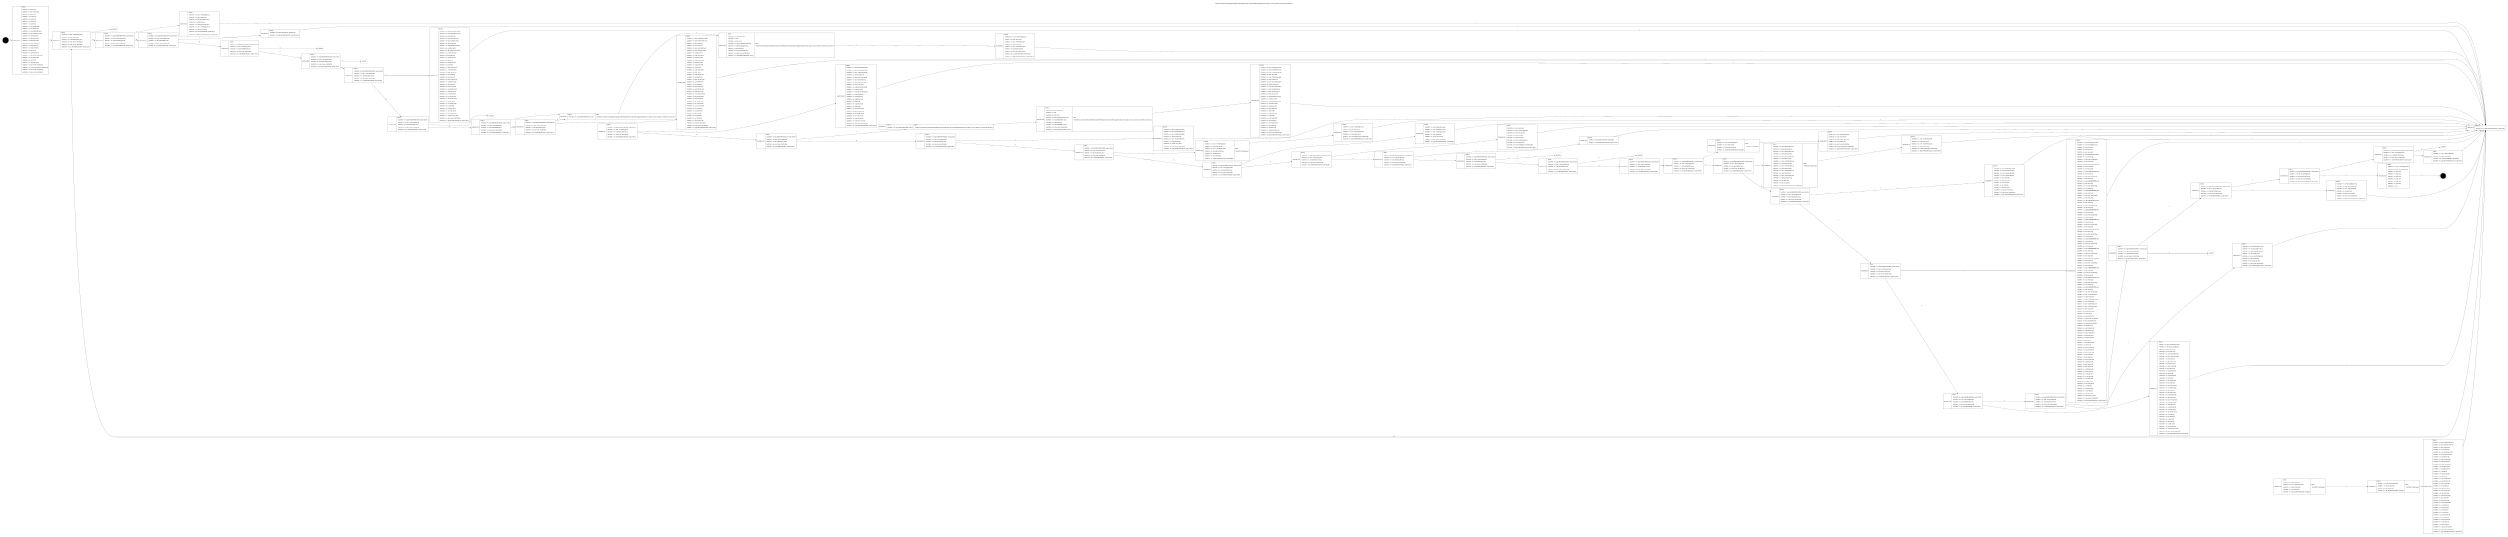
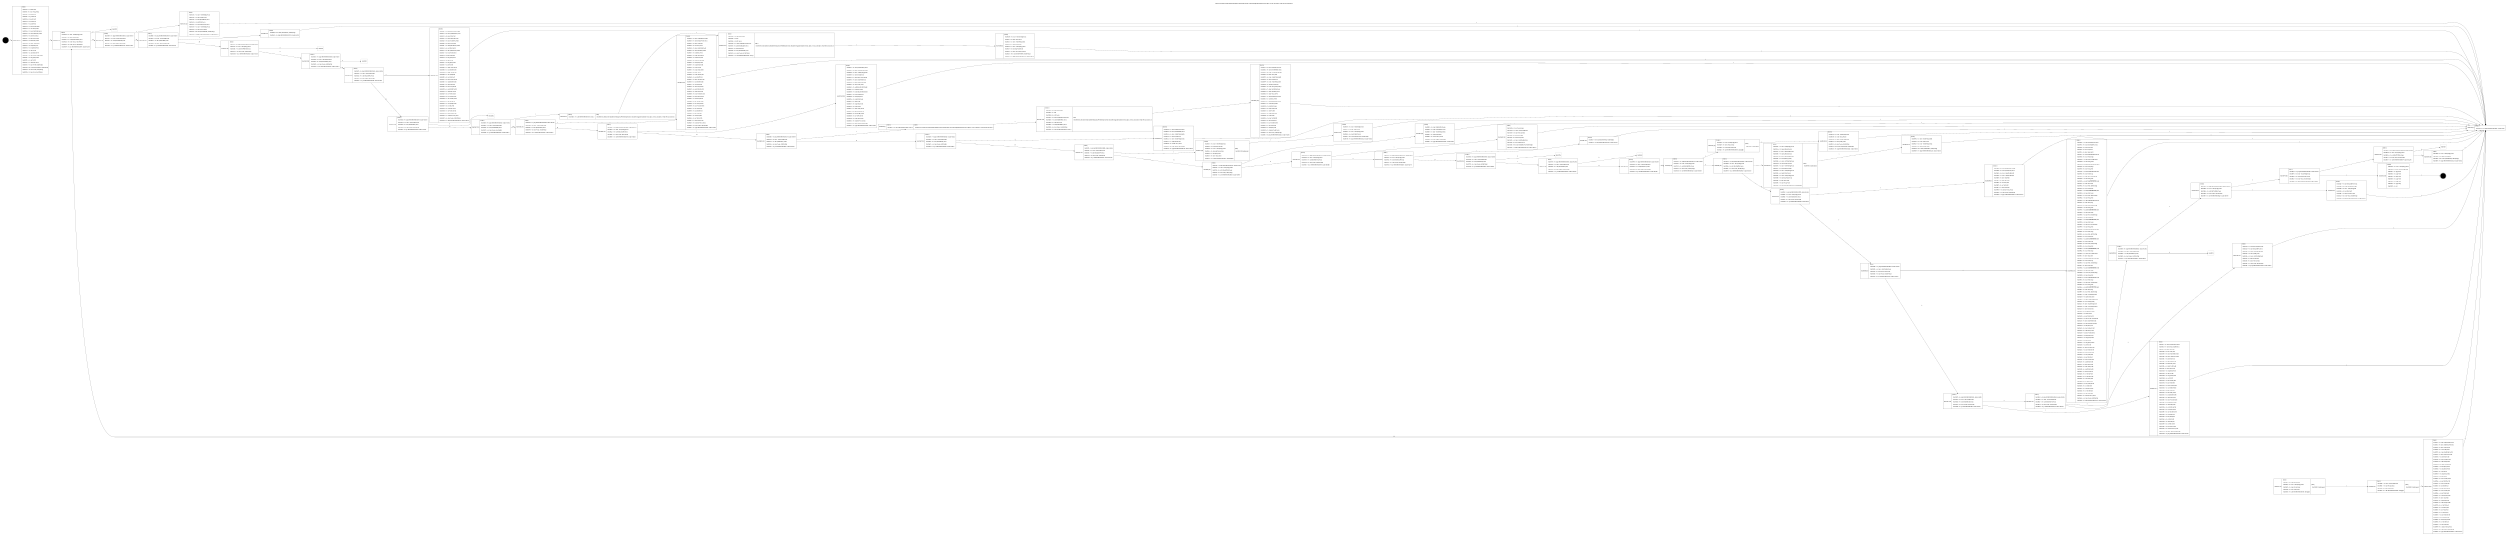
(560, 120) -> (576, 129)
